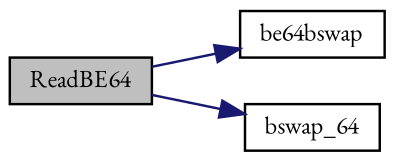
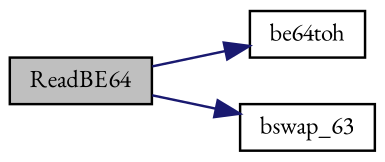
(312, 34) -> (307, 34)
(312, 127) -> (307, 127)
